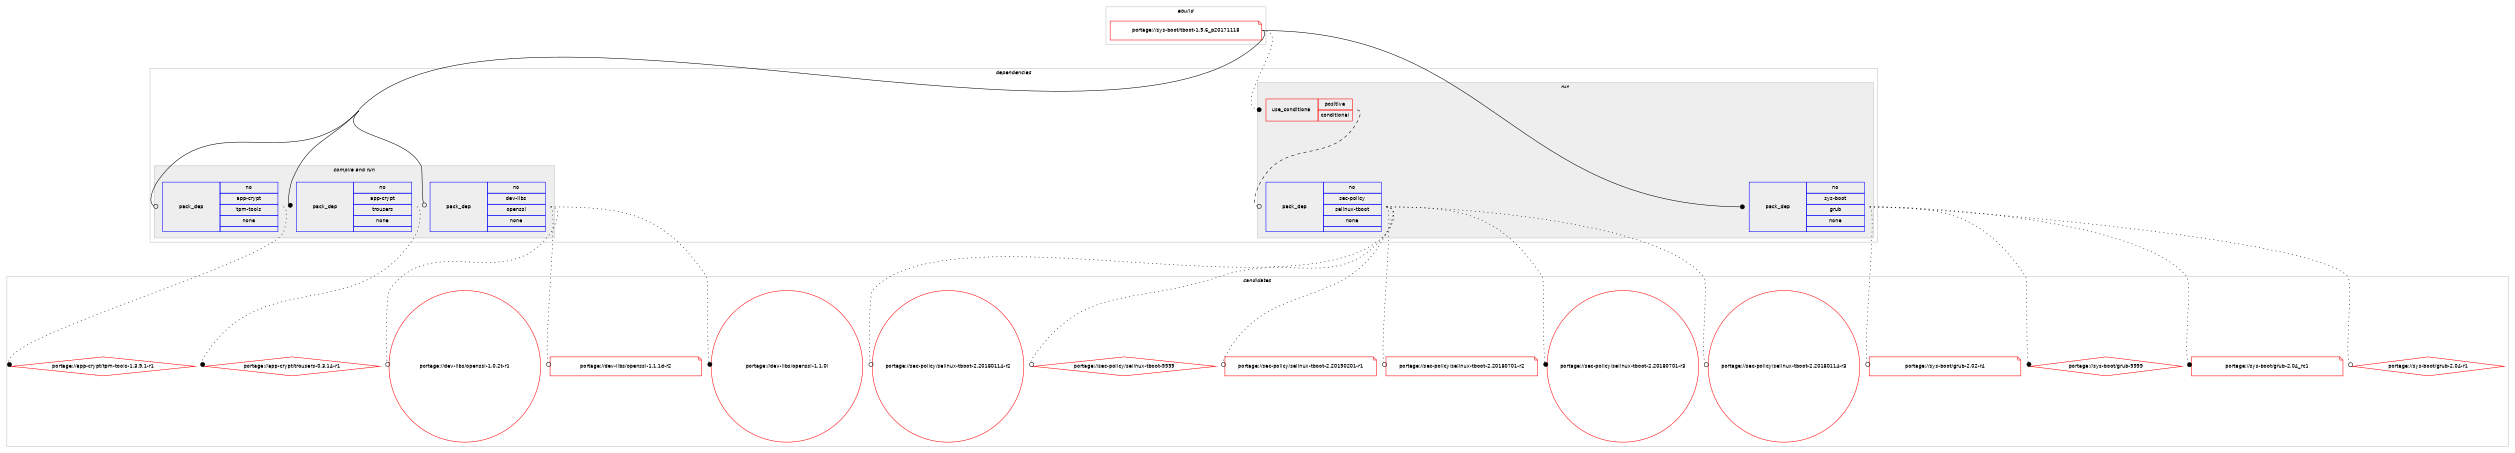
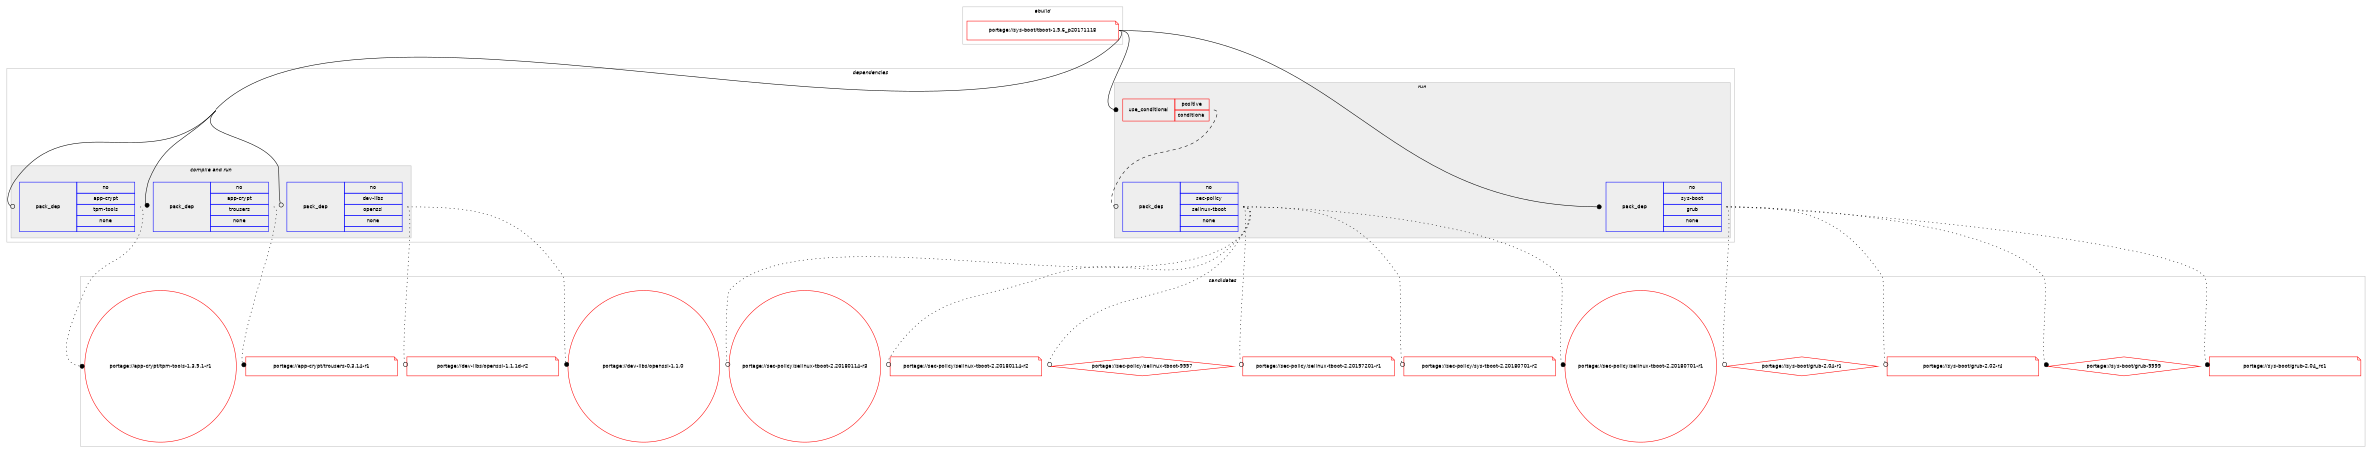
(1264, 64) -> (1121, 64)
(103, 366) -> (161, 366)
(292, 366) -> (322, 366)
(465, 366) -> none
(948, 366) -> (966, 366)
(1124, 366) -> (1142, 366)
(1301, 366) -> (1319, 366)
(1462, 366) -> (1480, 366)
(1623, 366) -> (1641, 366)
